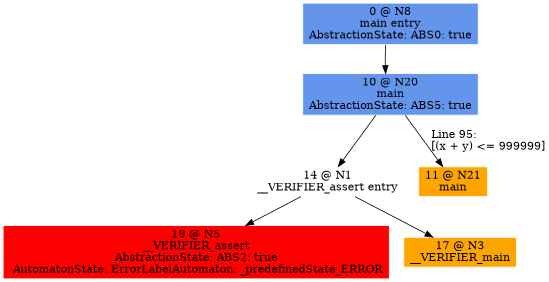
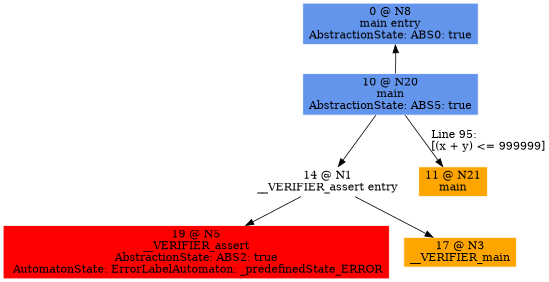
(385, 55) -> (396, 63)
